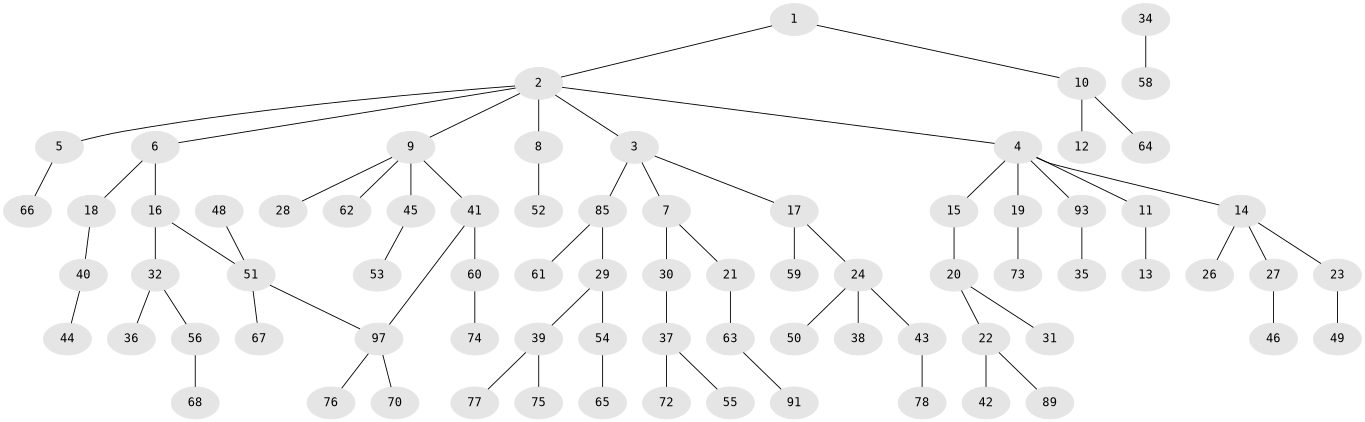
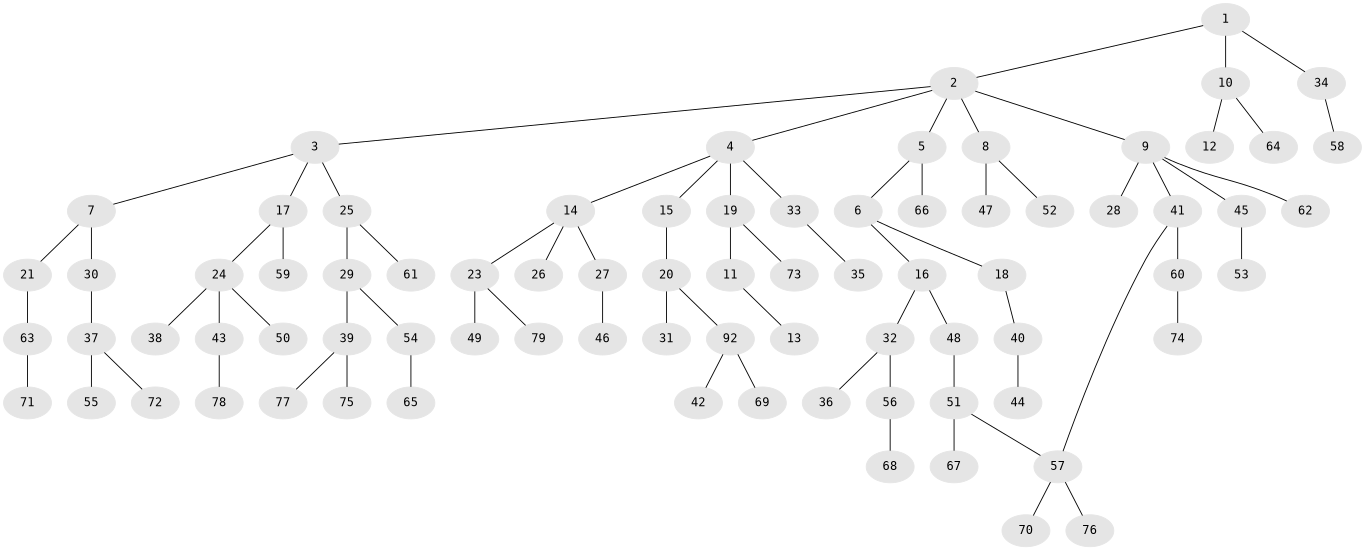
none -> (1274, 52)
(347, 115) -> (890, 179)
(1082, 179) -> (730, 243)
(603, 211) -> (347, 211)
none -> (986, 211)
(1082, 211) -> (794, 211)
(203, 243) -> (938, 307)
(379, 339) -> (1058, 467)
none -> (539, 339)
(986, 339) -> (730, 339)
(794, 403) -> (28, 403)
(1050, 403) -> (762, 403)
